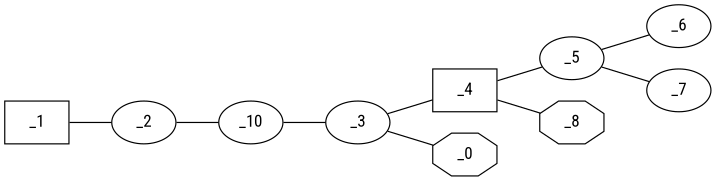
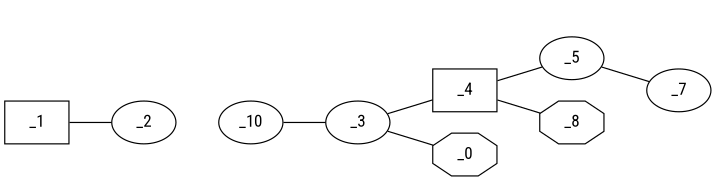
(679, 26) -> none
(198, 122) -> none
